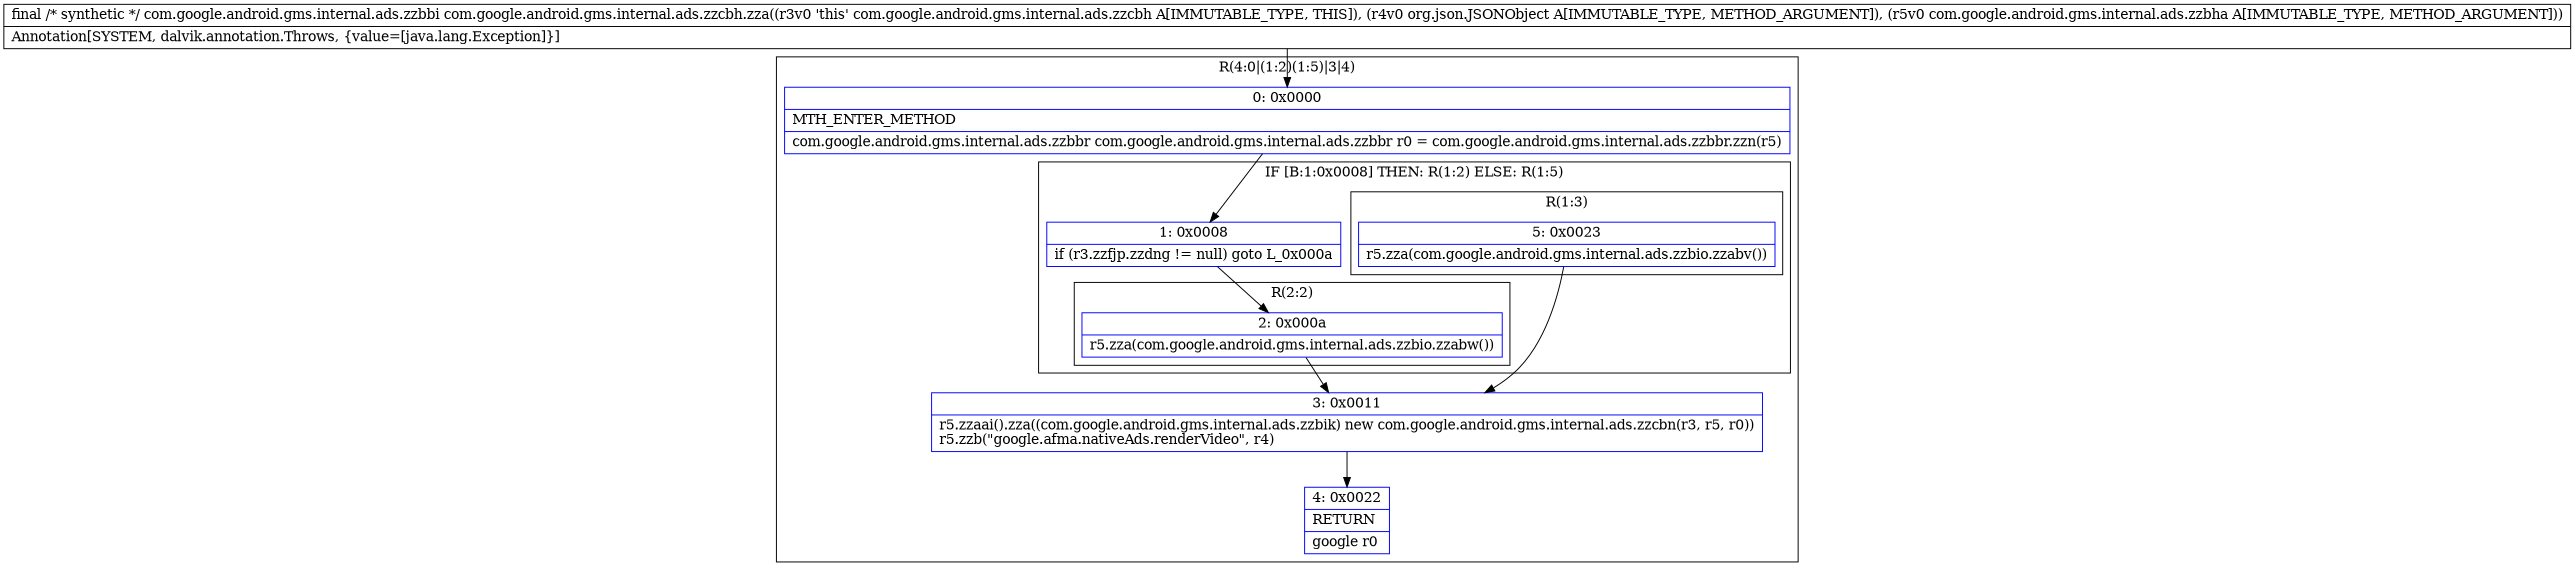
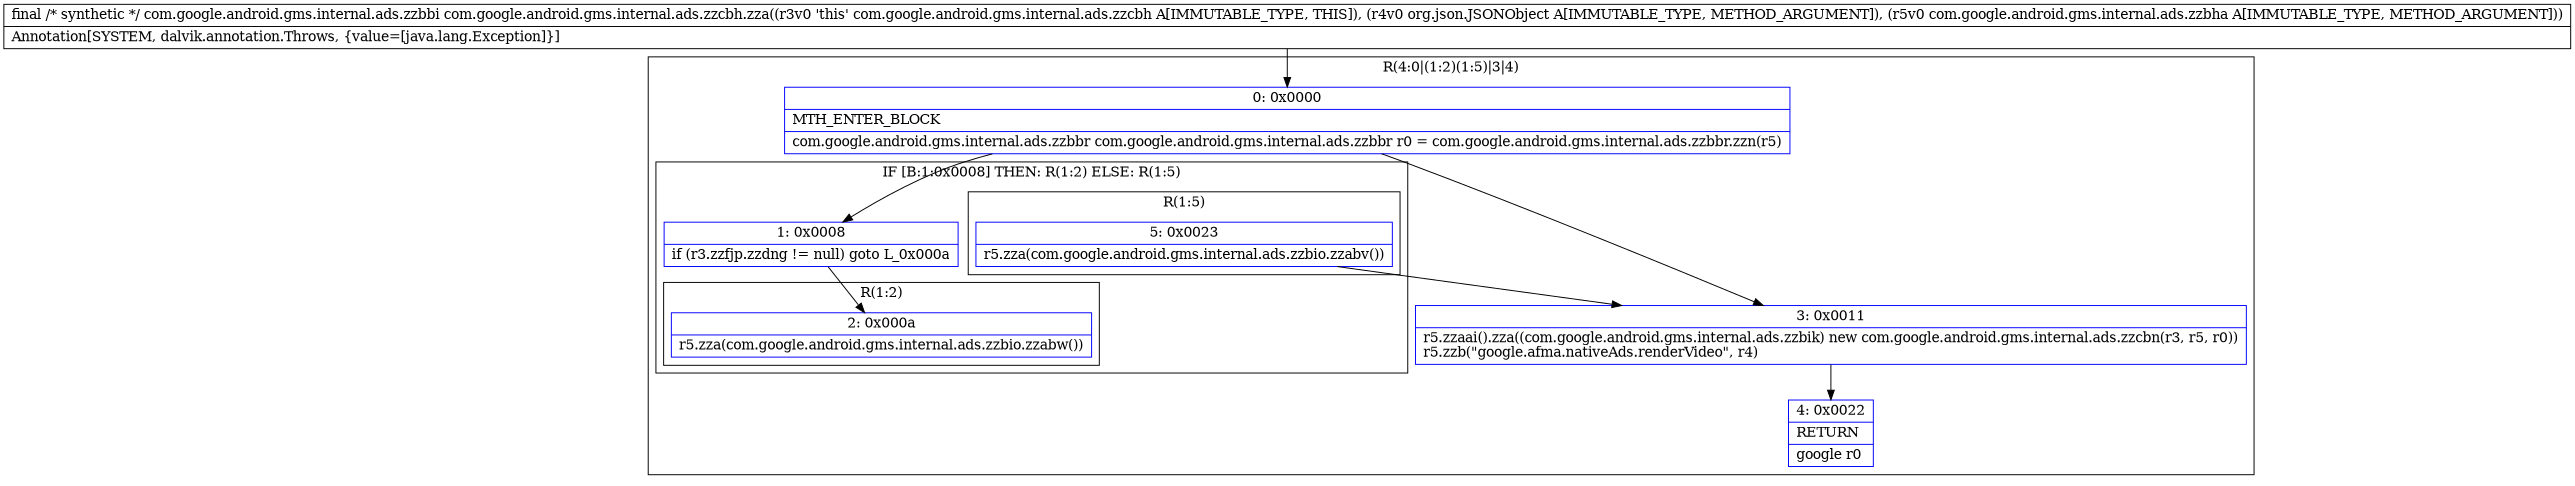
(874, 120) -> (867, 120)
(1567, 203) -> (1184, 203)
(1292, 294) -> (881, 294)
(1315, 371) -> (1569, 226)
